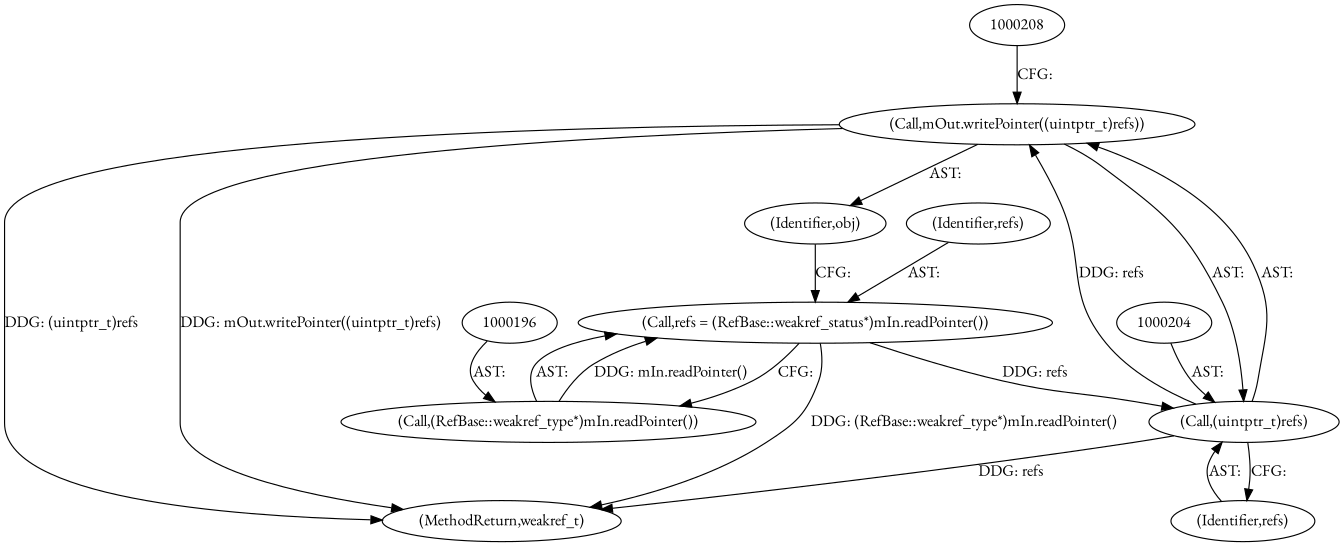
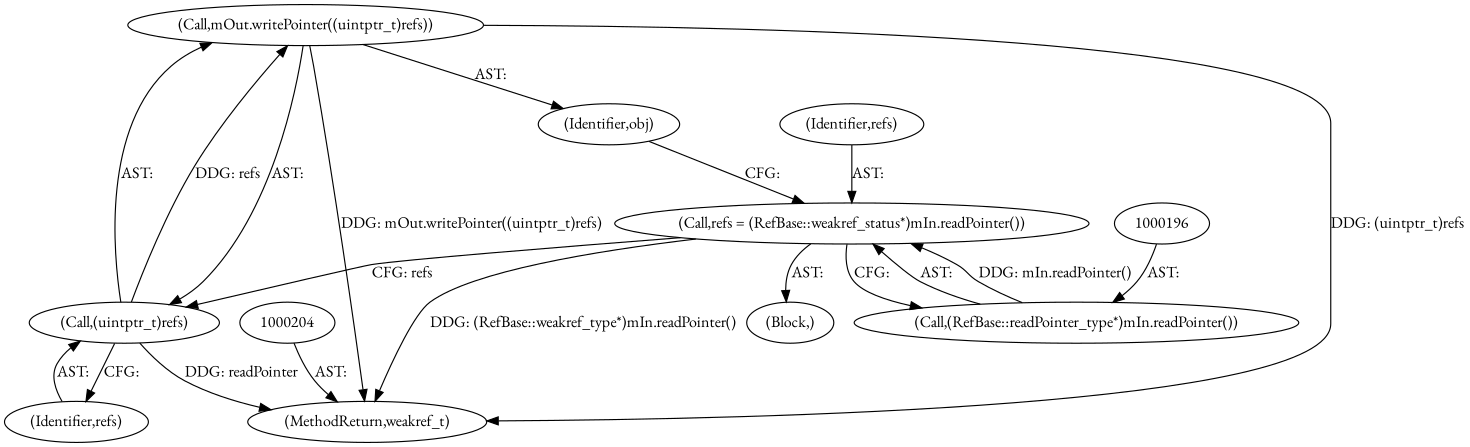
(1017, 25) -> none
none -> (790, 323)
(1185, 371) -> (308, 371)
(1035, 372) -> (403, 273)
(548, 422) -> (1076, 323)
(1011, 472) -> (242, 372)
